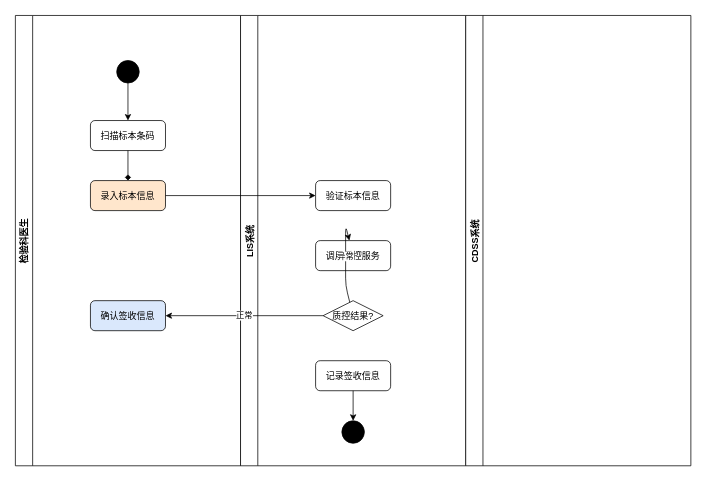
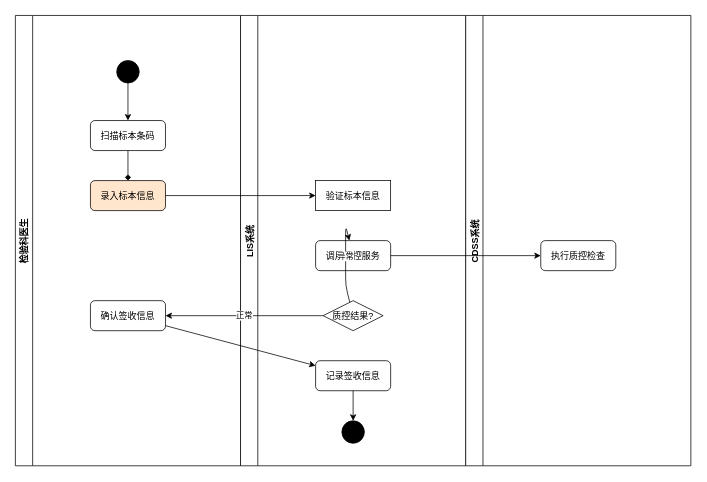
(353, 195) -> (353, 195)
none -> (462, 255)
none -> (578, 255)
(128, 315) -> (128, 315)
none -> (238, 345)
